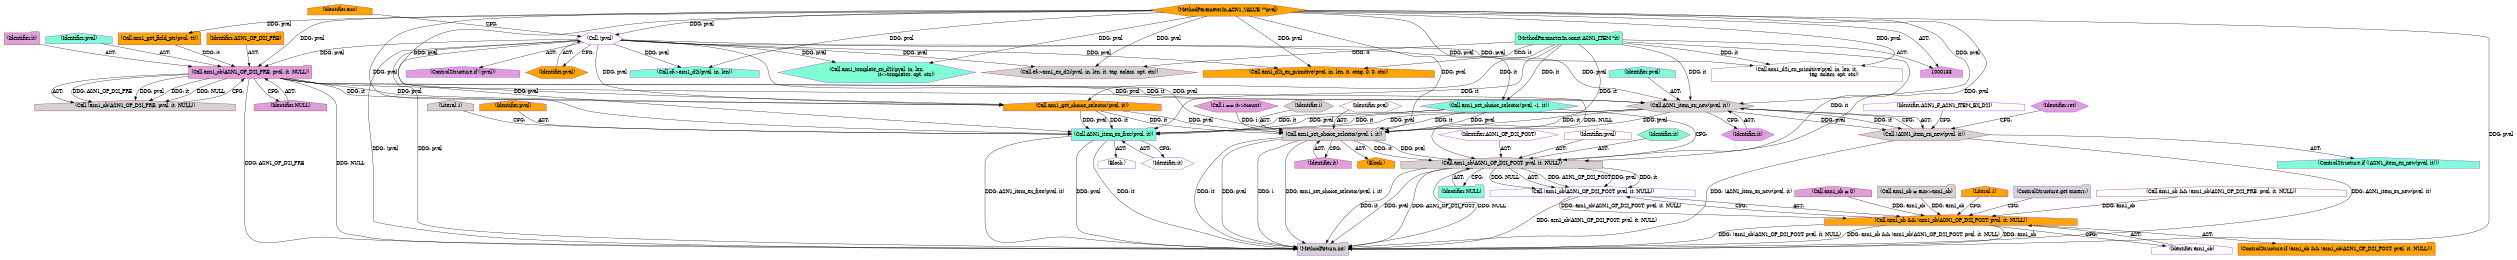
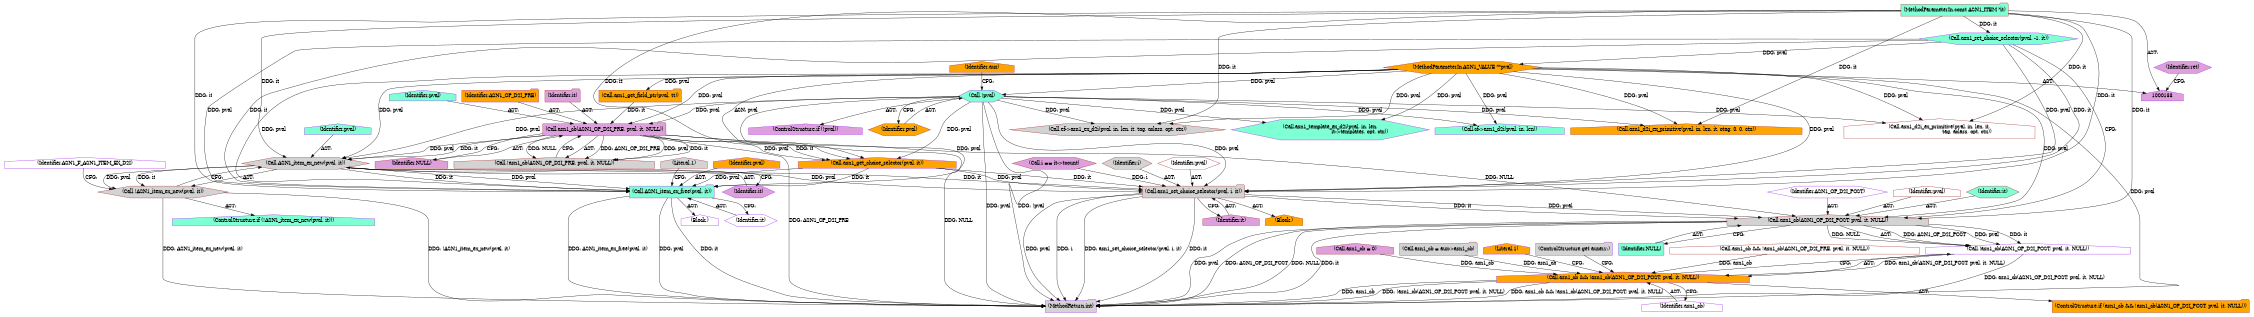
(1422, 29) -> (1732, 53)
(600, 39) -> (982, 96)
(426, 53) -> (746, 110)
(1998, 119) -> (2173, 81)
